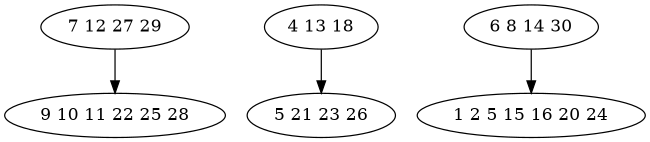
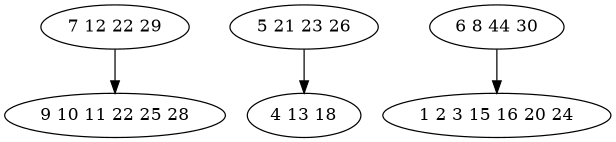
(115, 27) -> (115, 27)
(531, 27) -> (497, 27)
(321, 65) -> (304, 65)
(531, 115) -> (497, 115)
